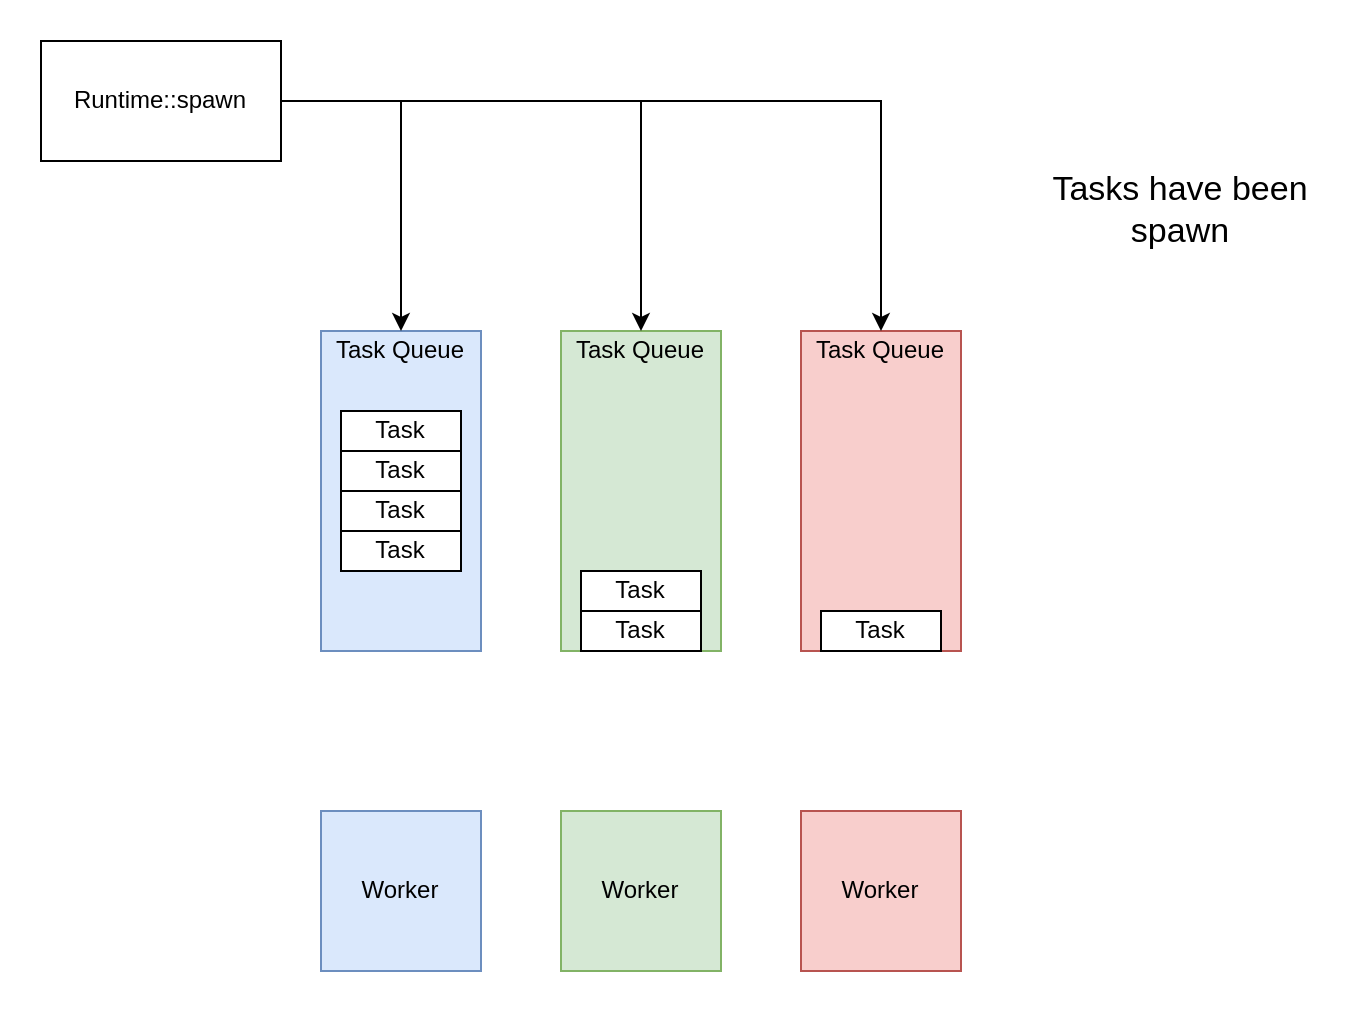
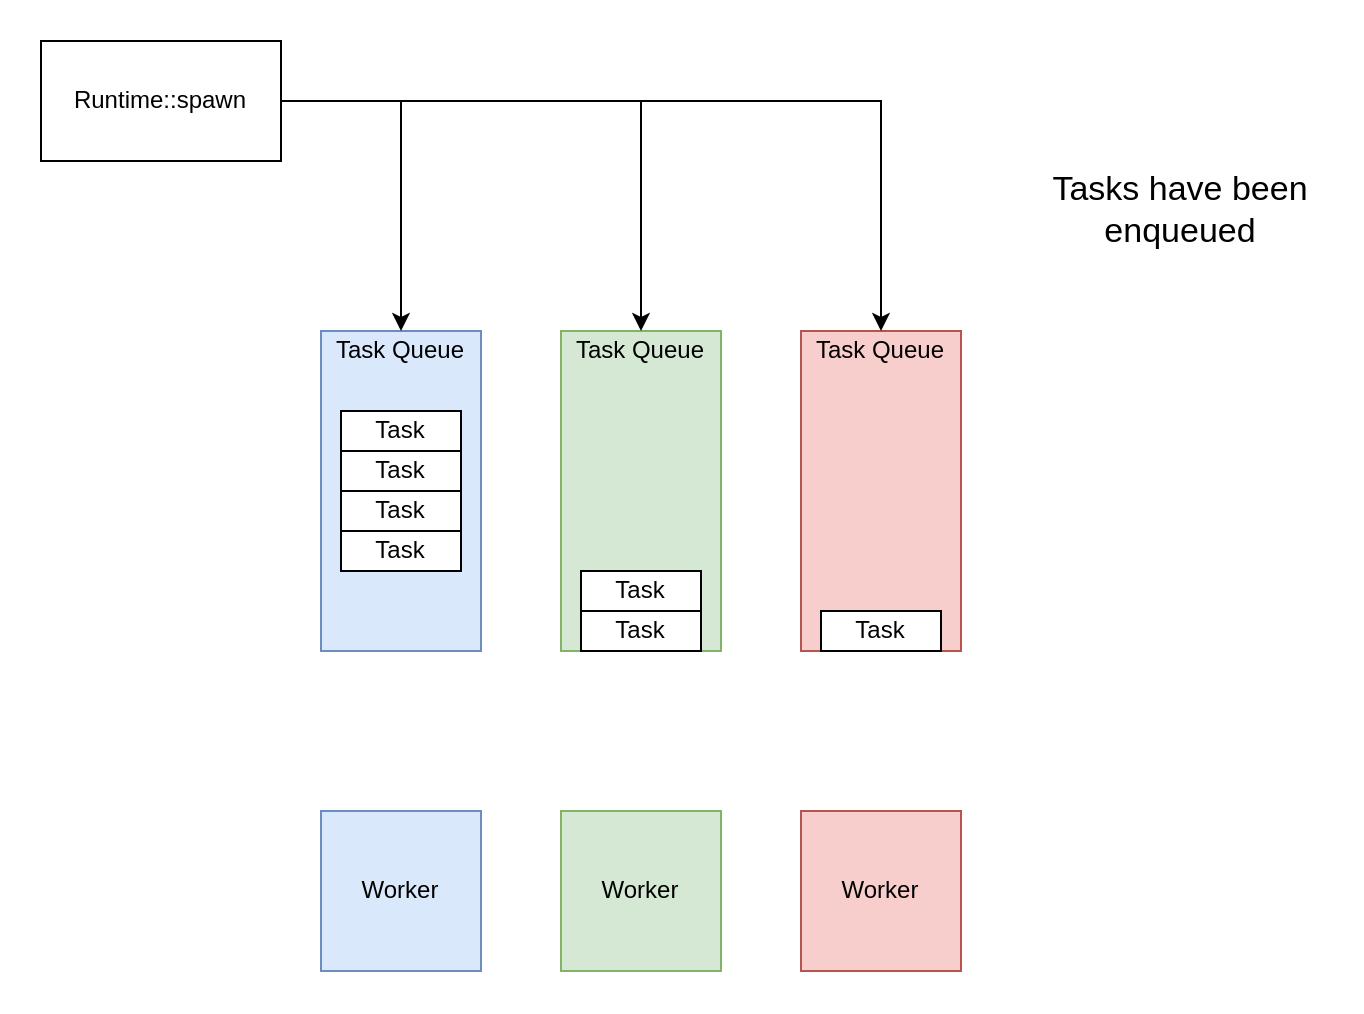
(1181, 211) -> (1181, 211)
